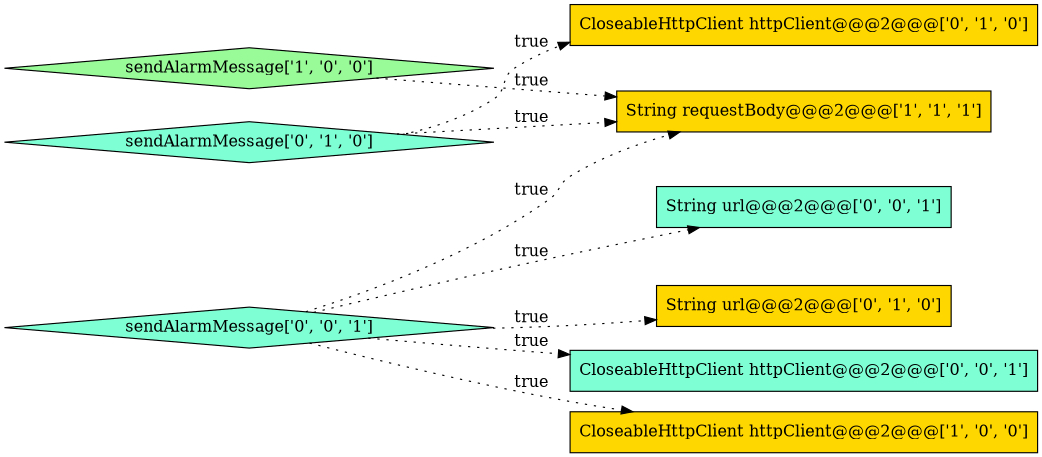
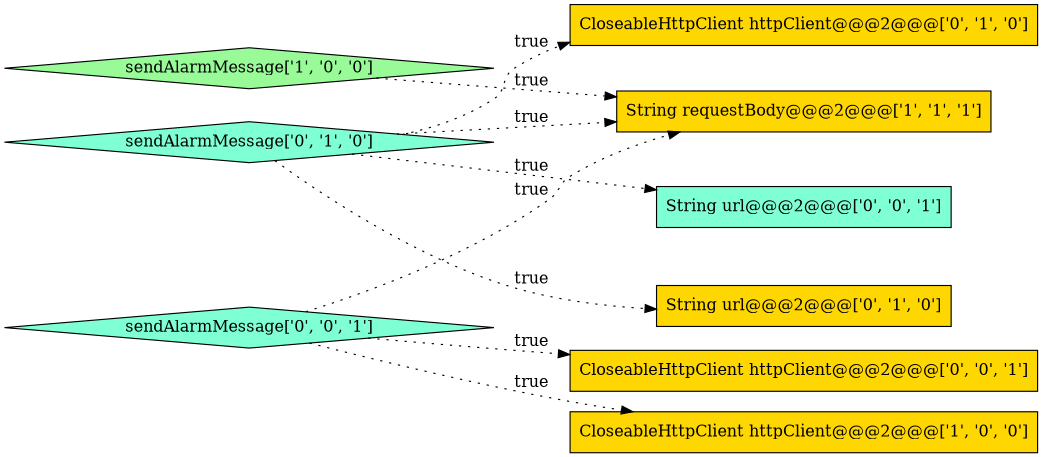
(500, 269) -> (499, 171)
(564, 326) -> (458, 267)
(804, 371) -> (804, 371)
